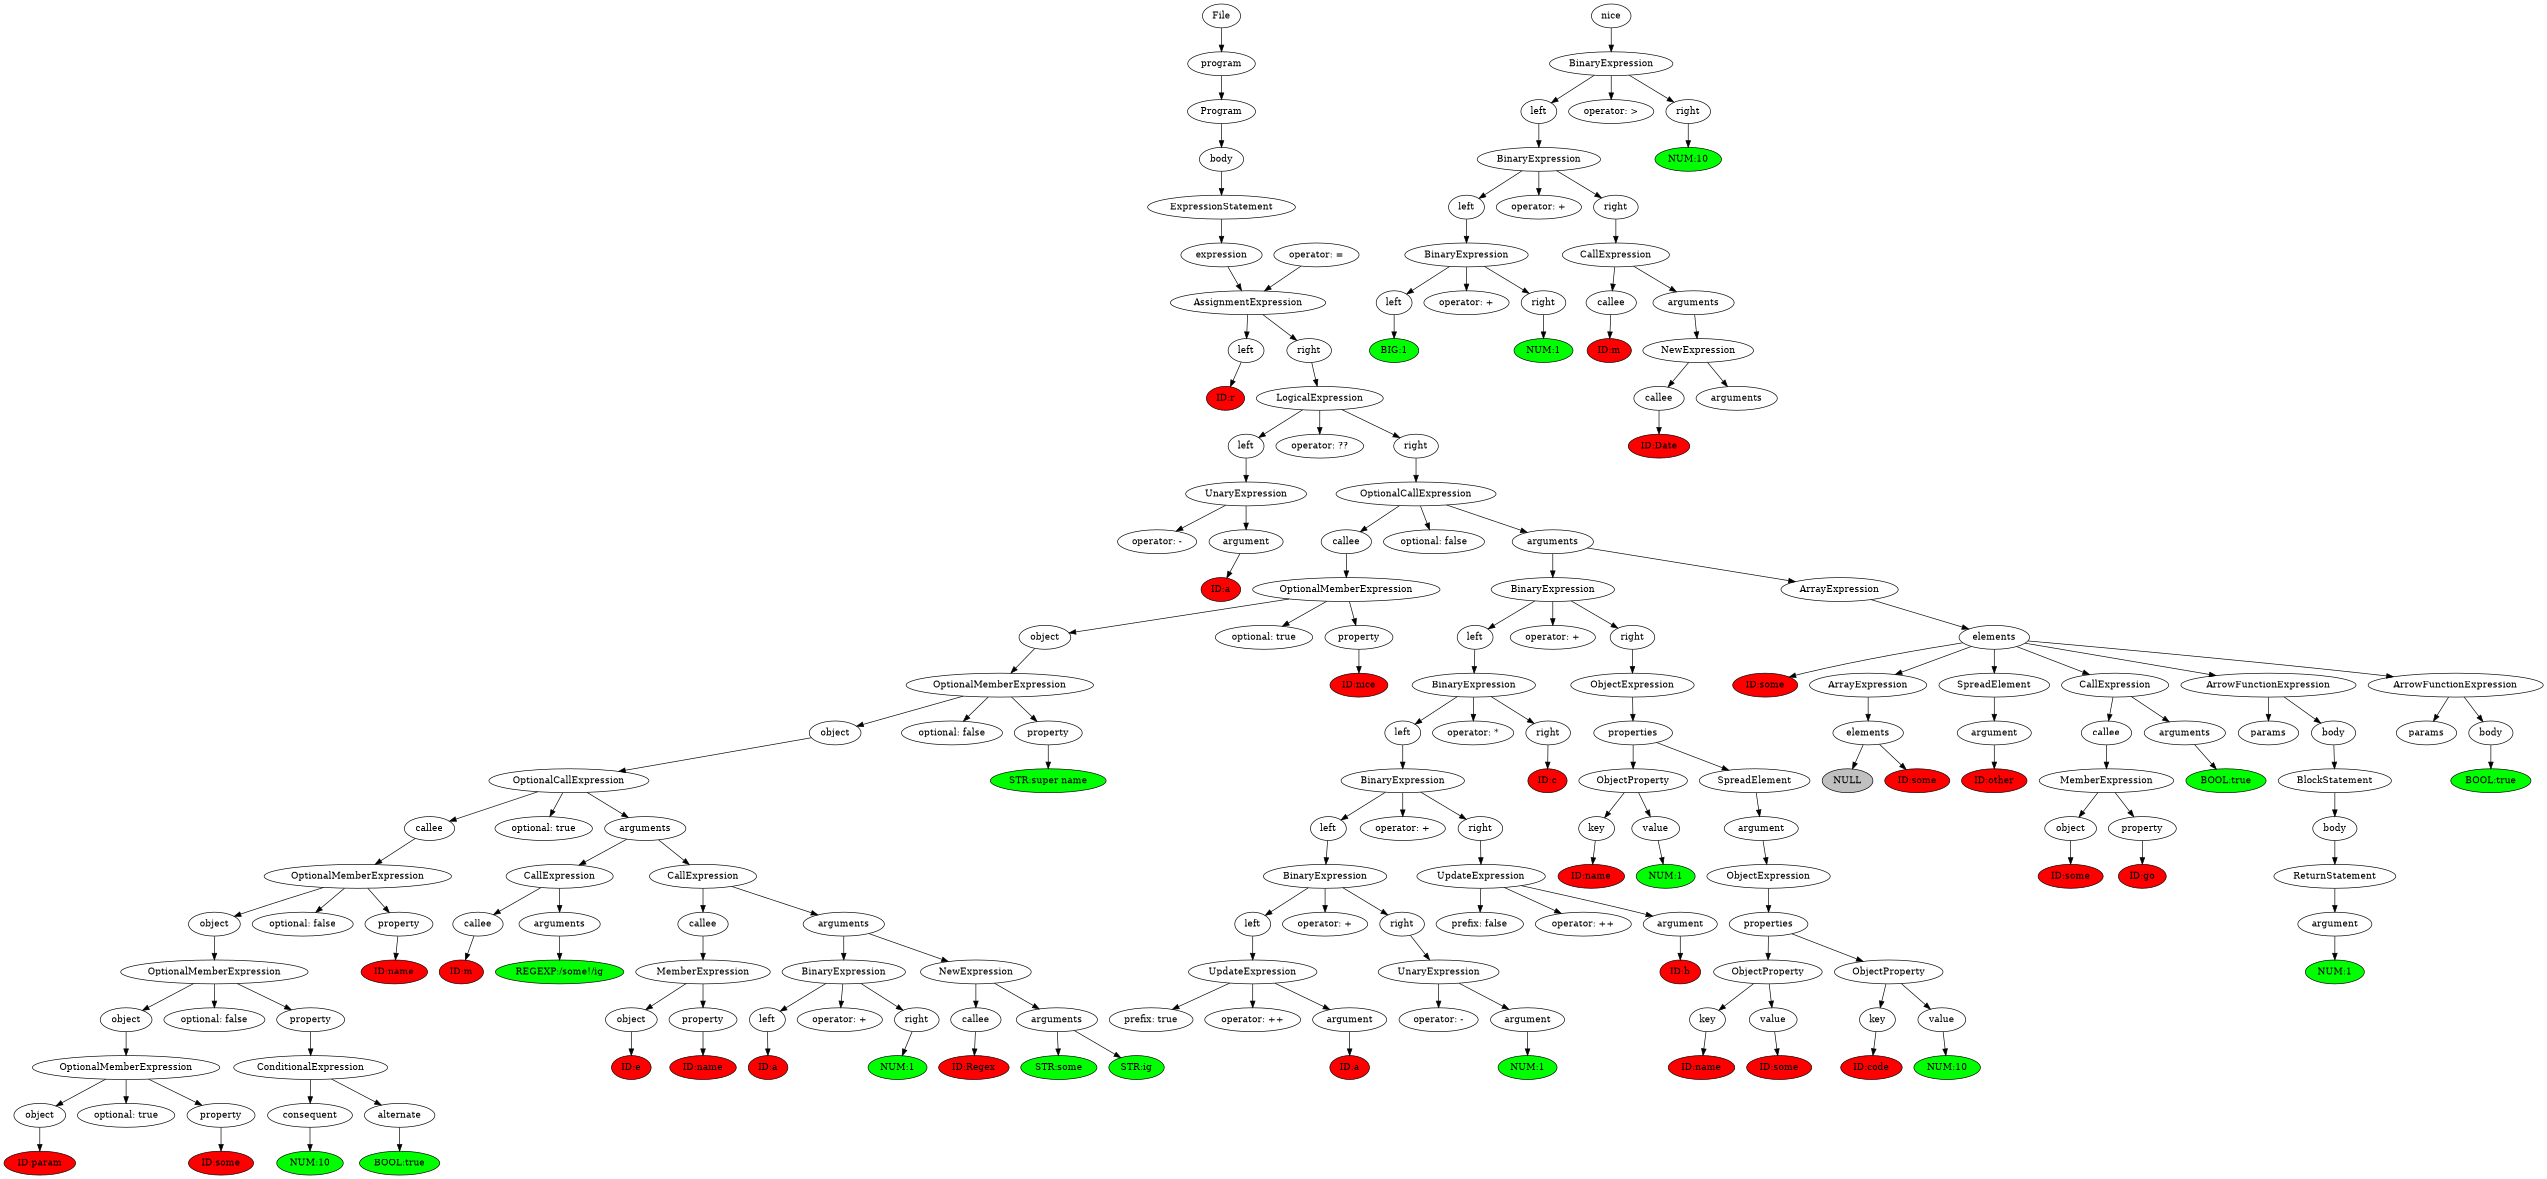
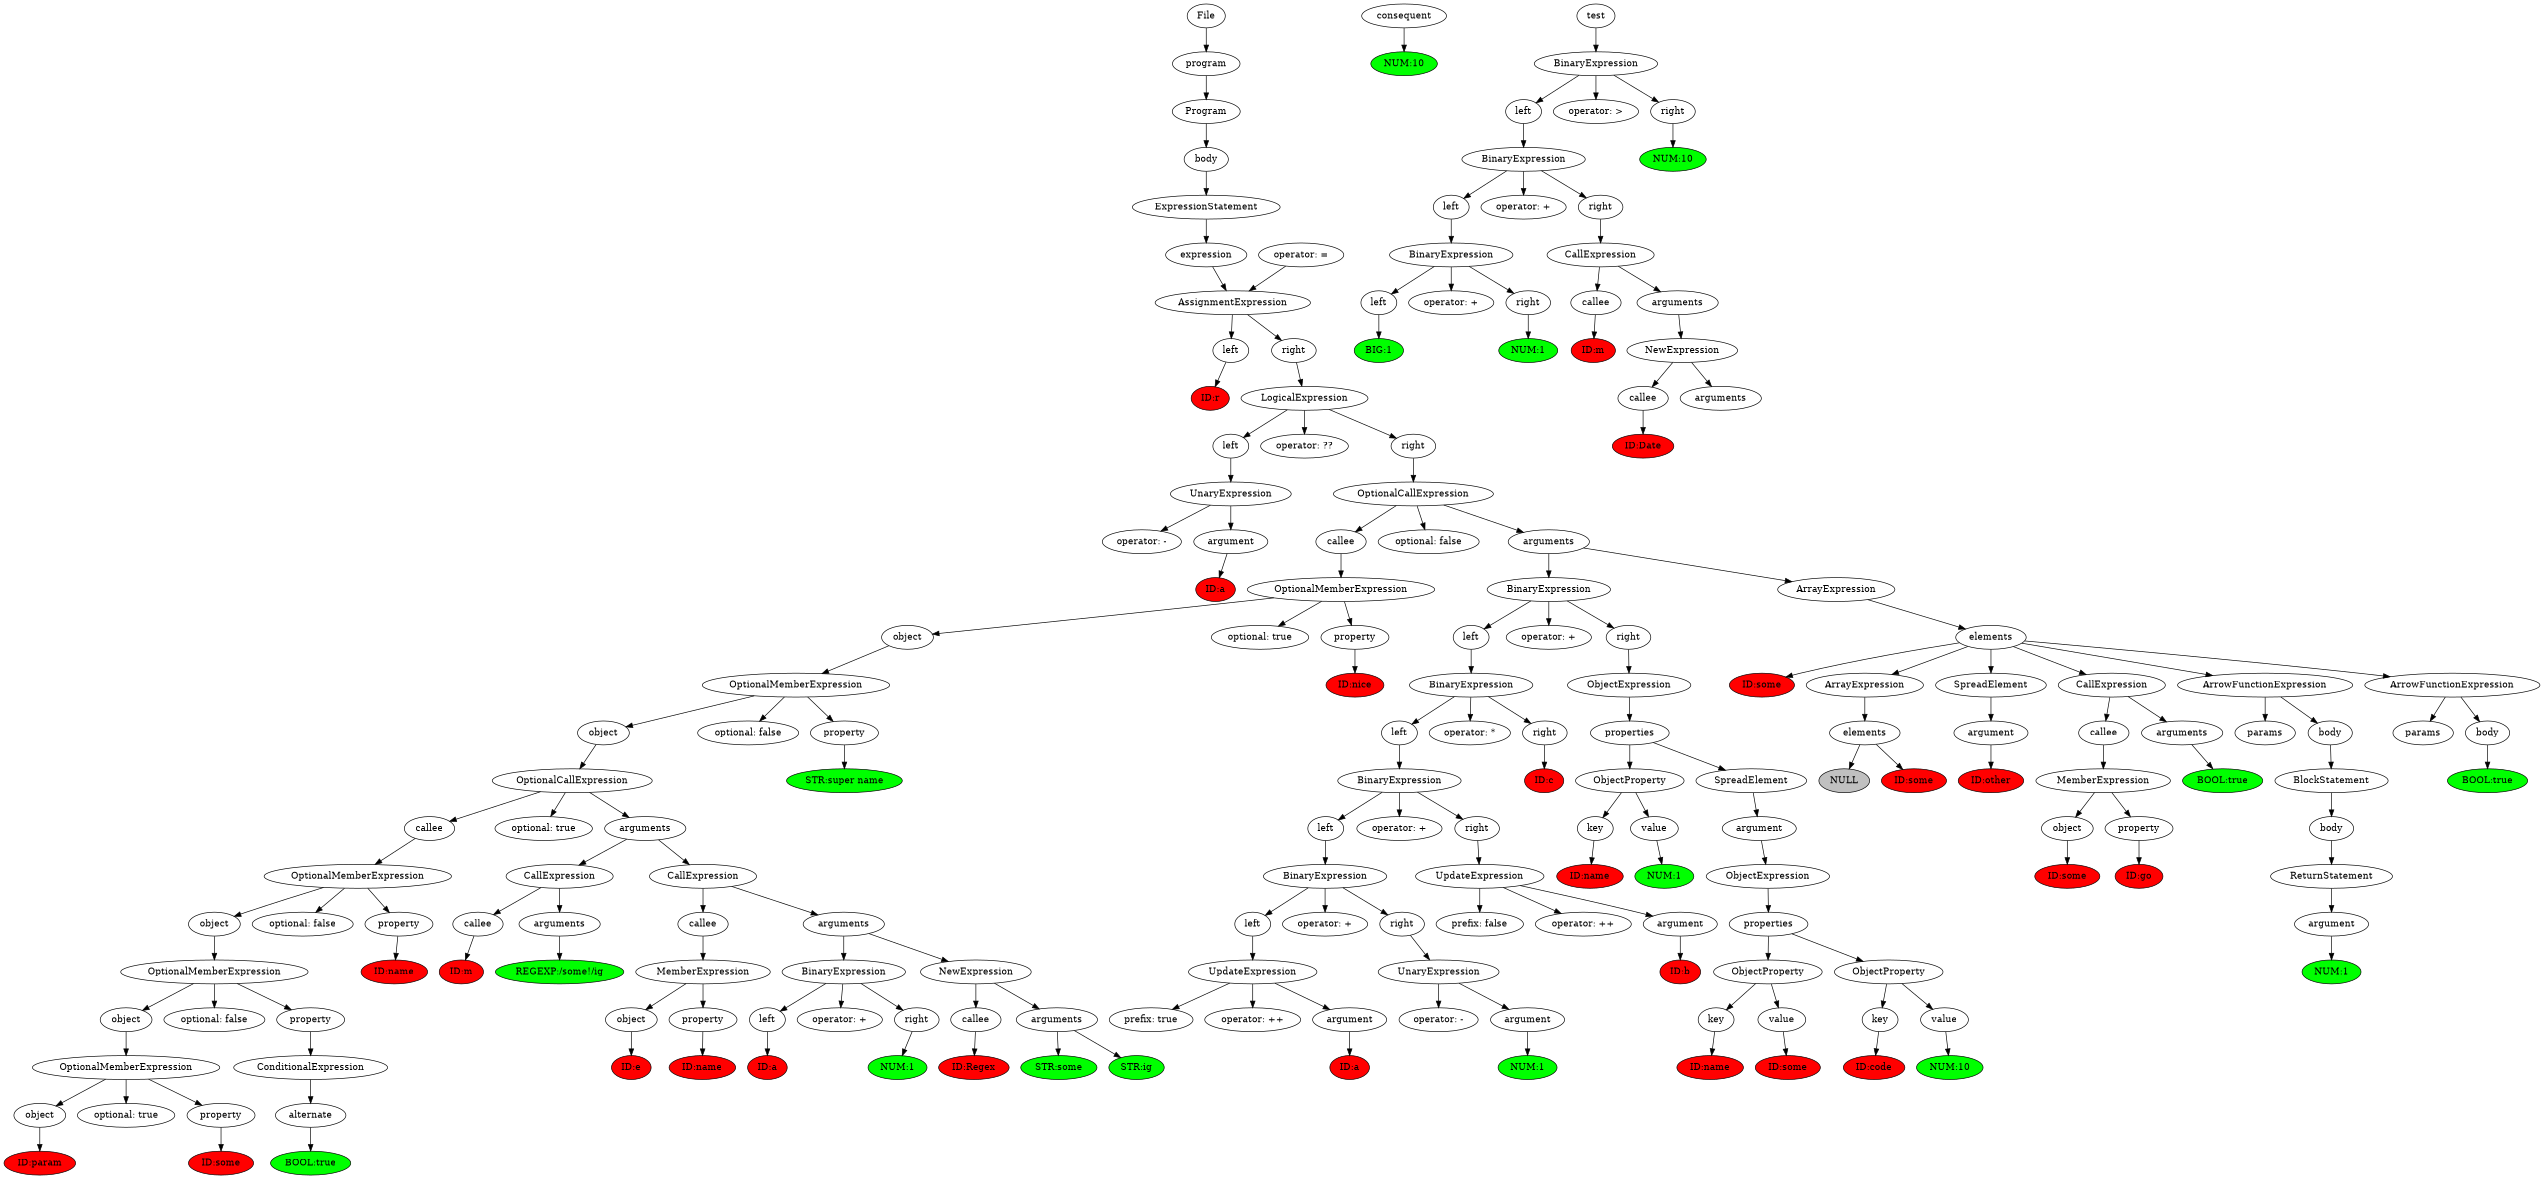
(1611, 16) -> (1596, 16)
(310, 1088) -> none
